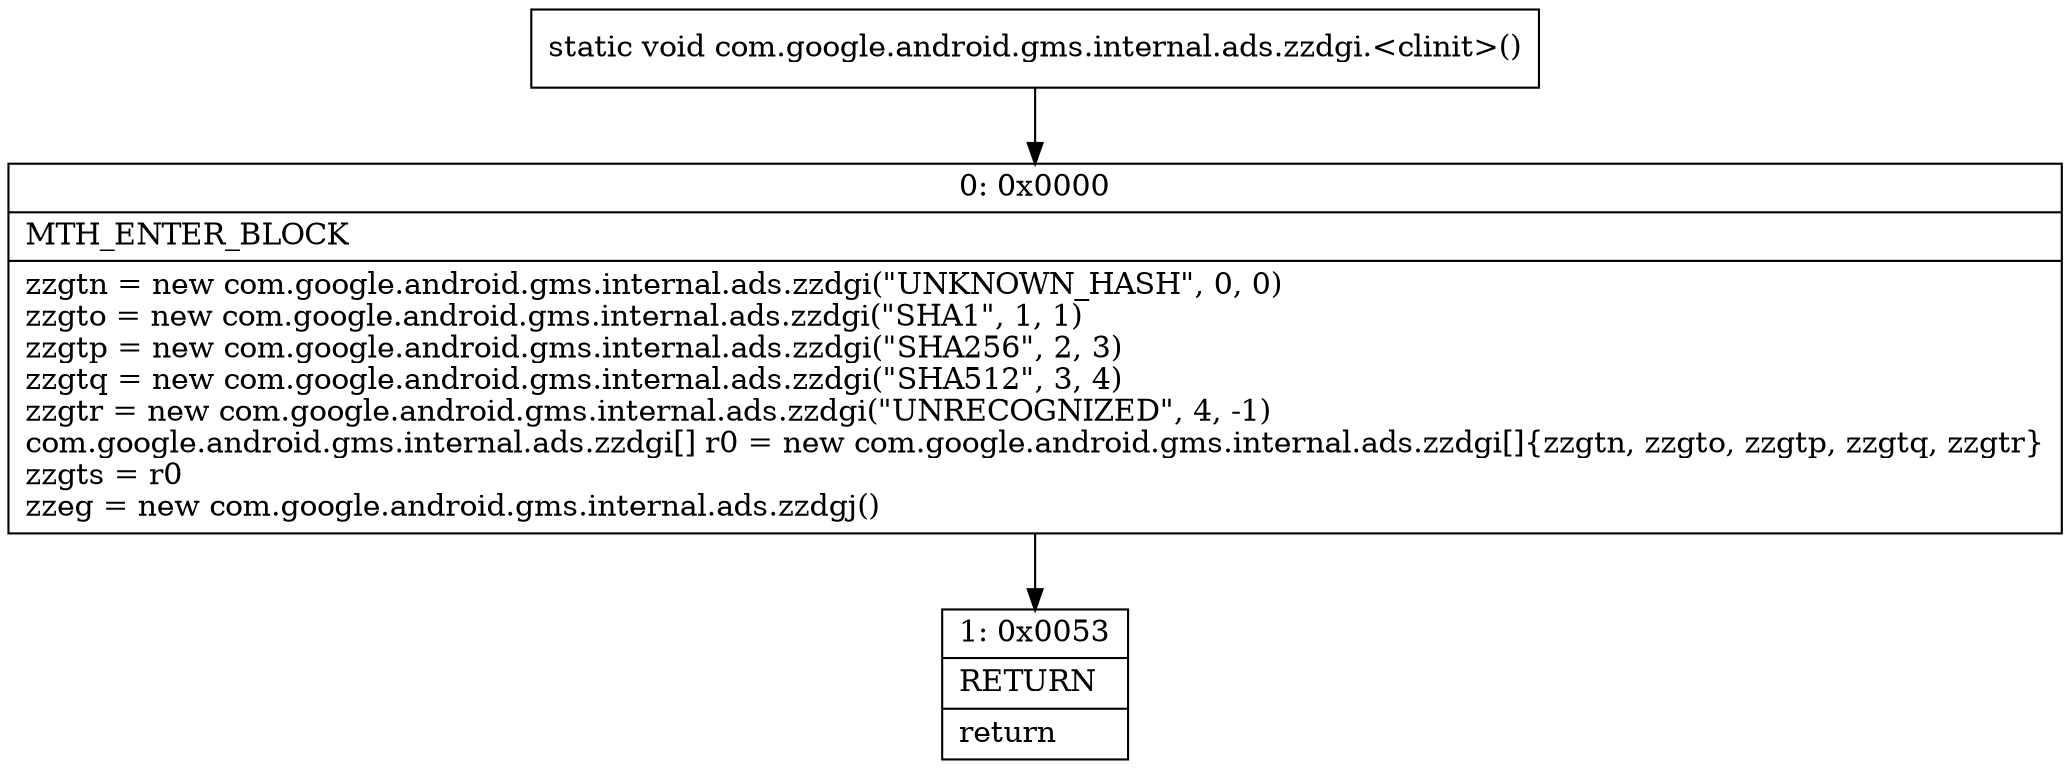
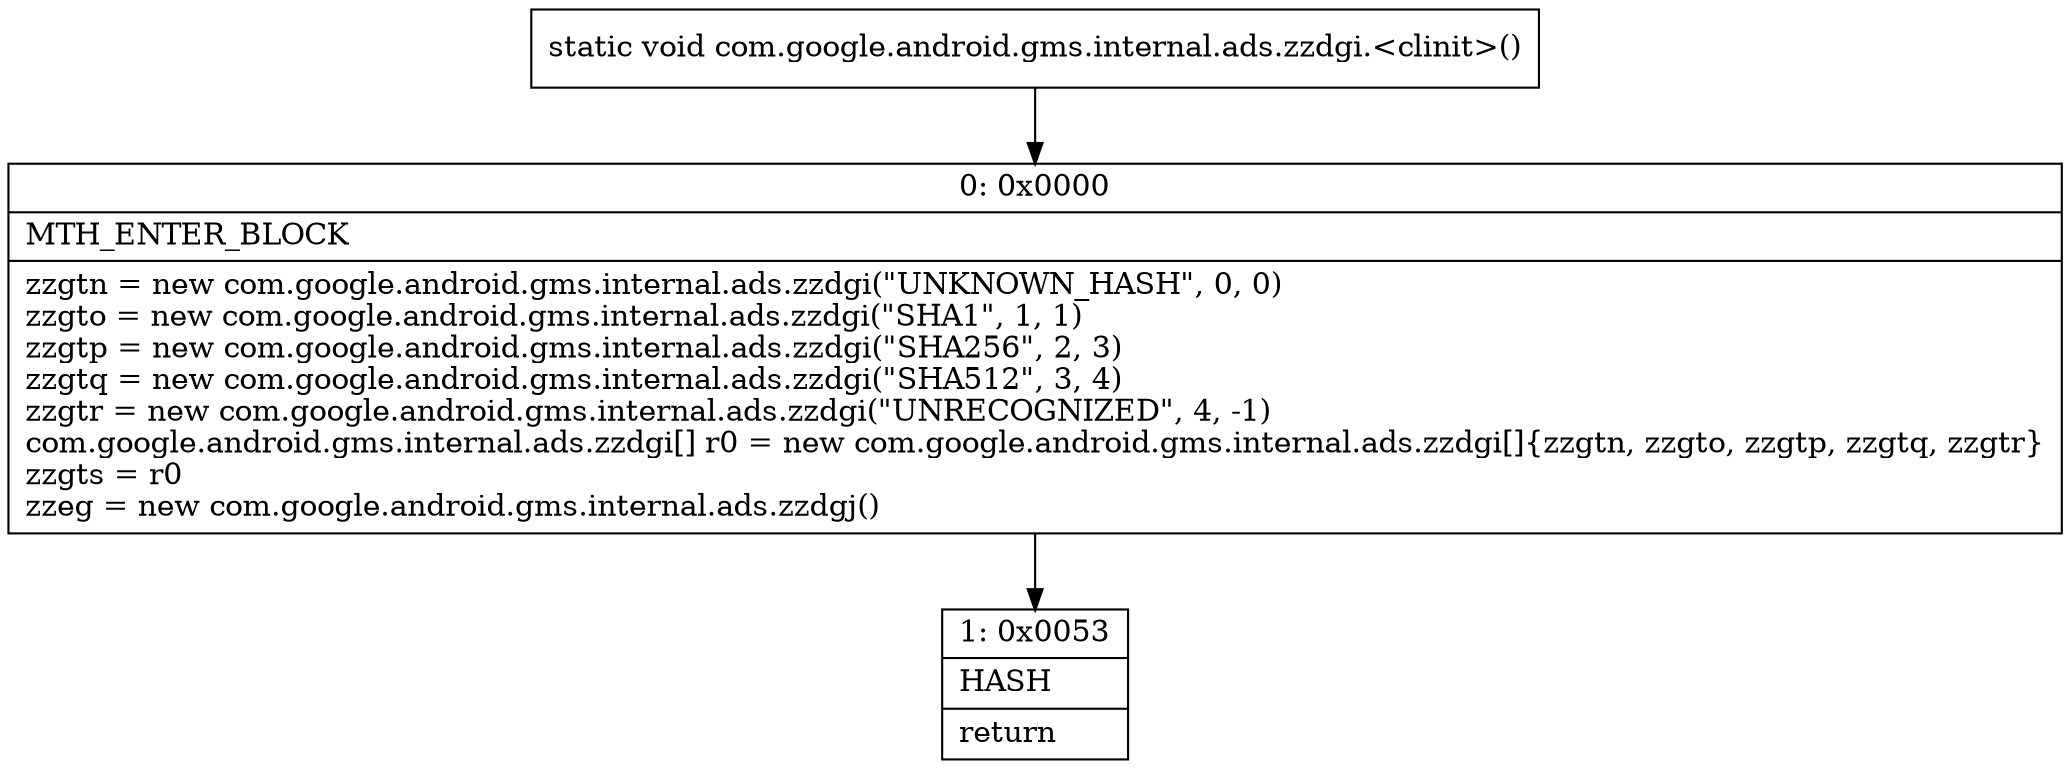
(1028, 682) -> (1006, 682)
